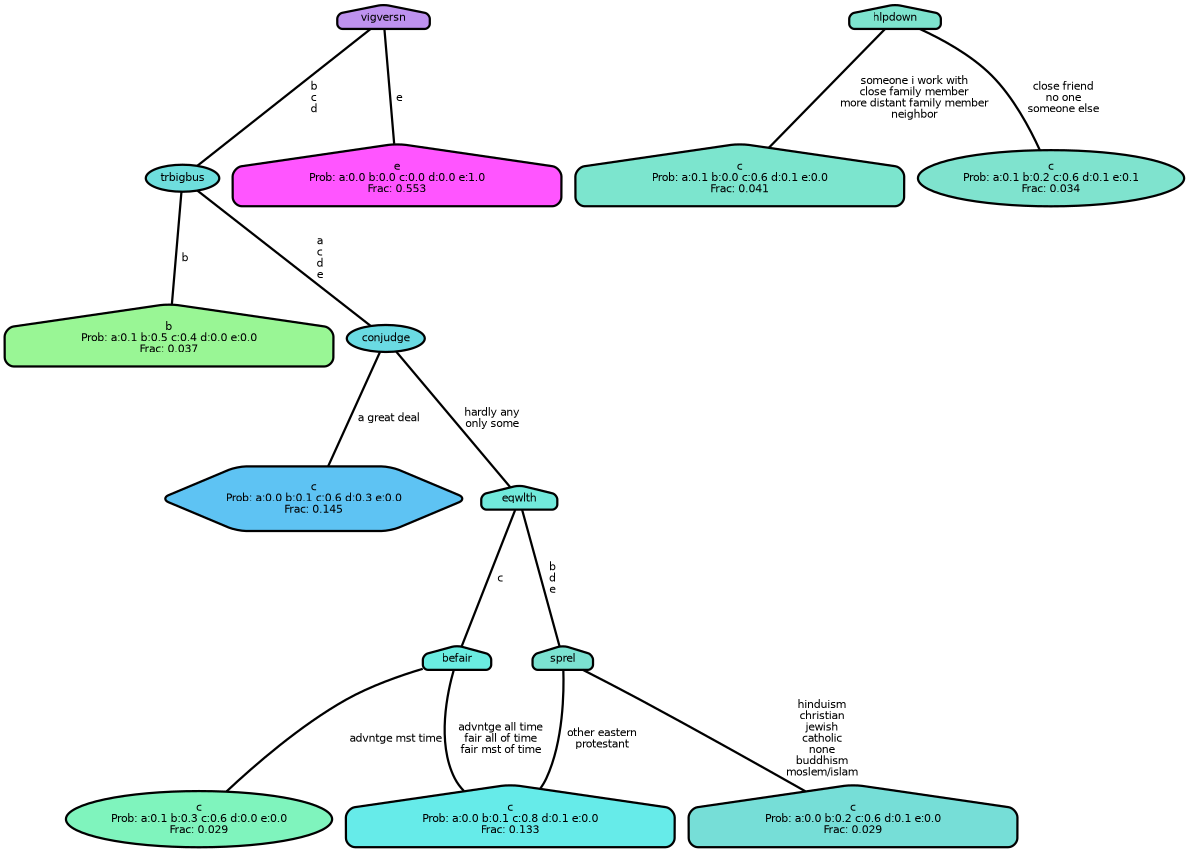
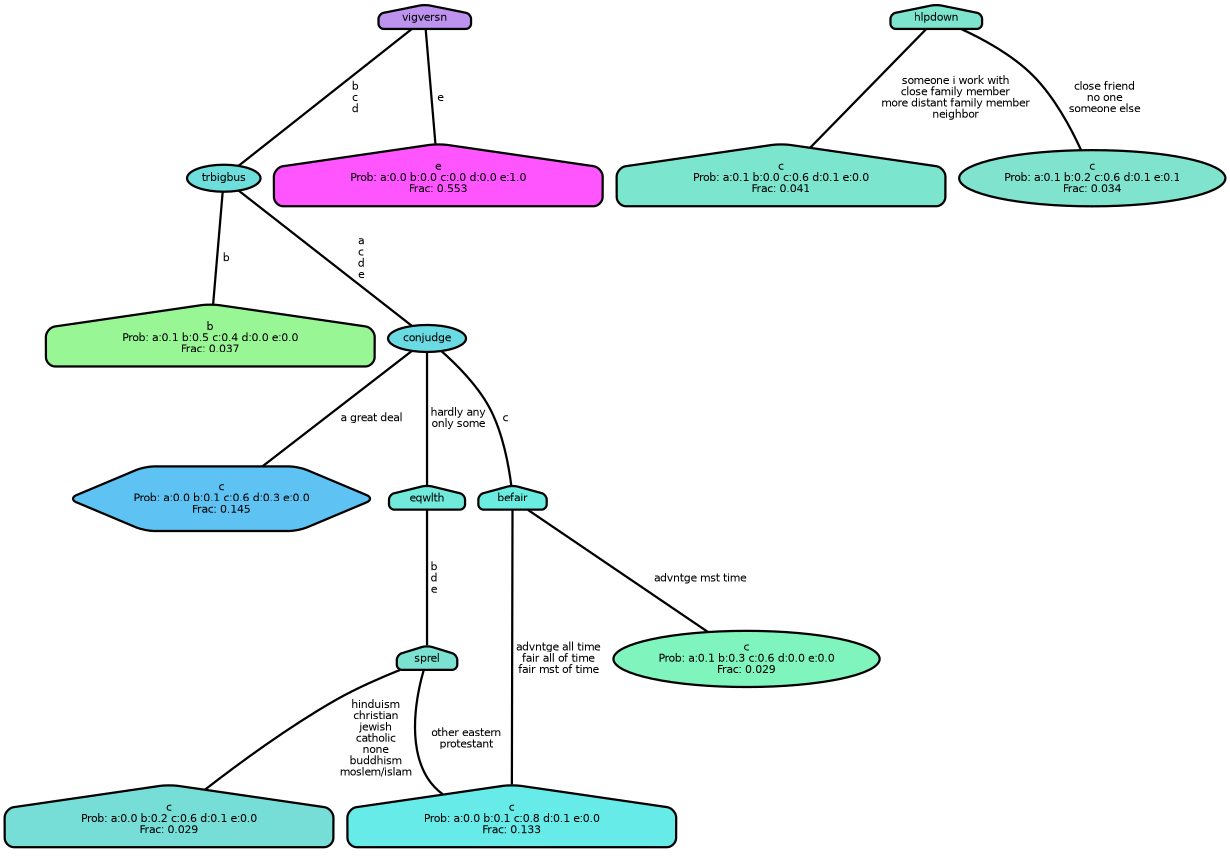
(488, 578) -> (491, 411)
